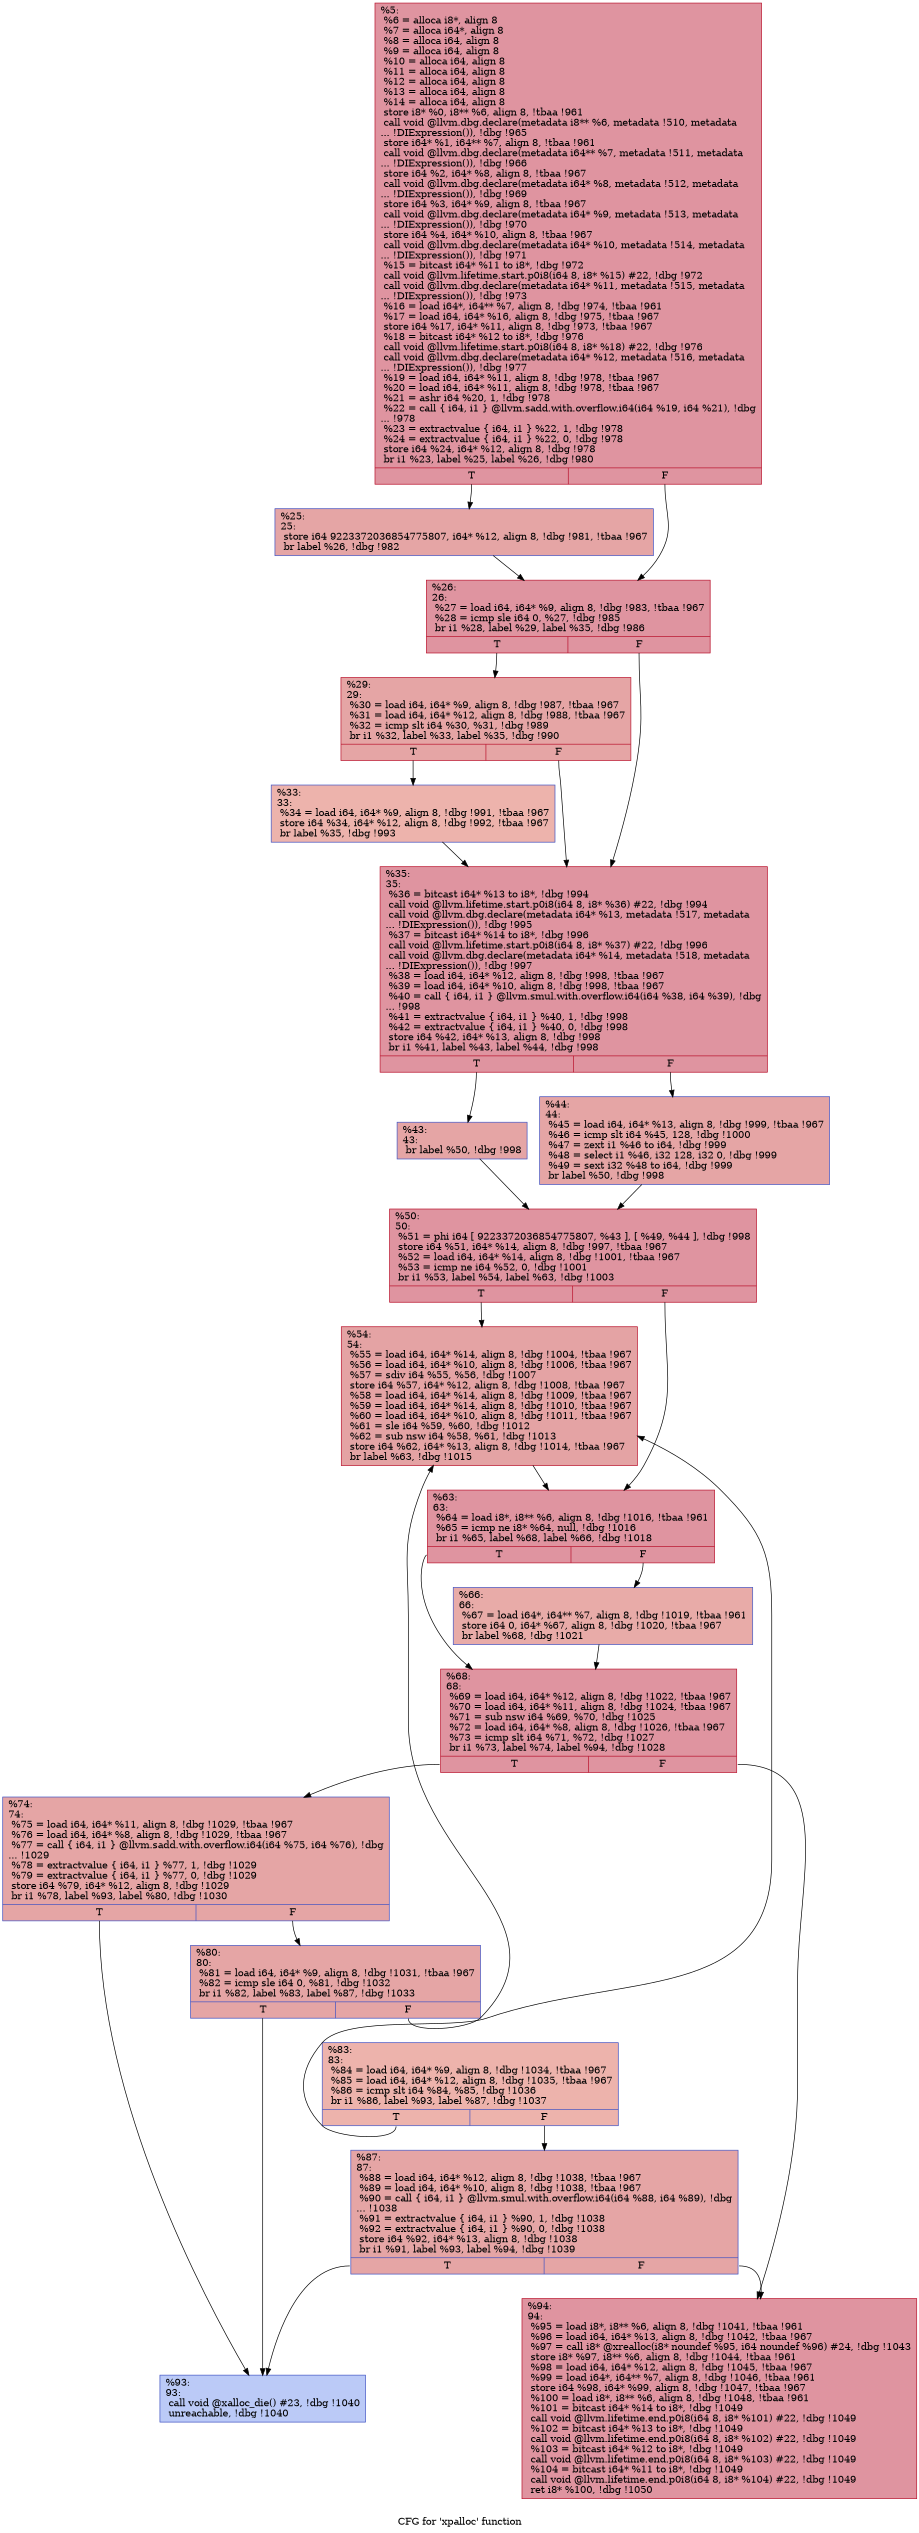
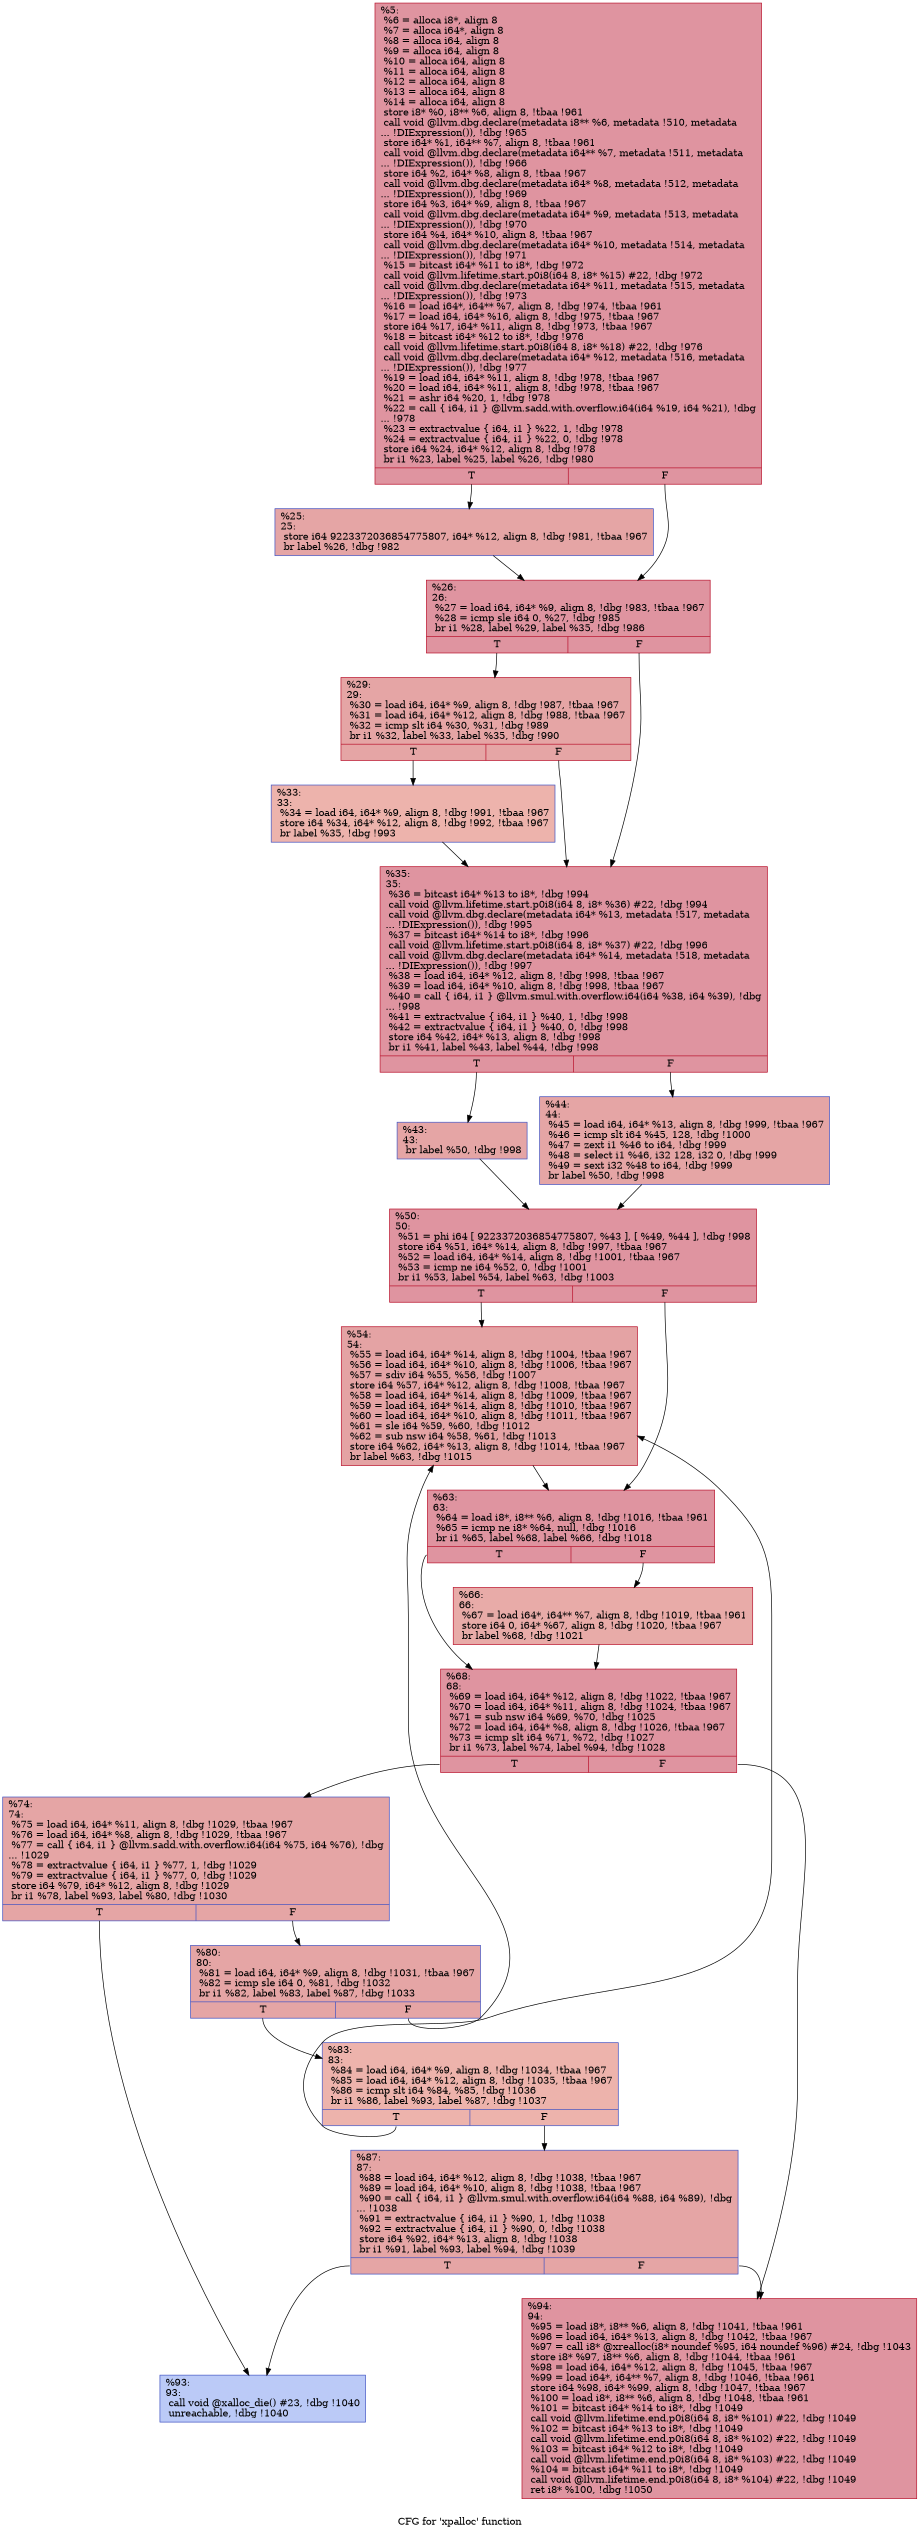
(603, 1616) -> (603, 1616)
(263, 2193) -> (284, 2043)
